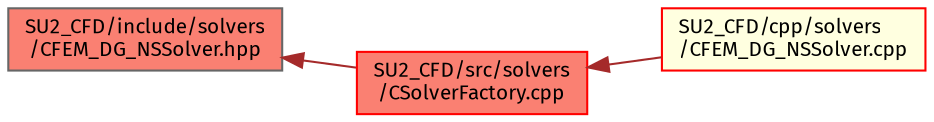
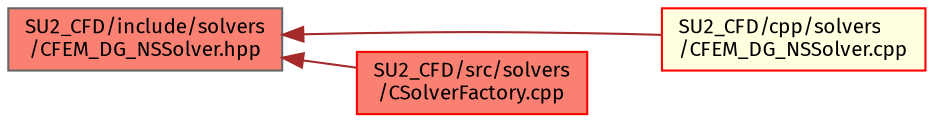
(635, 61) -> (483, 32)
